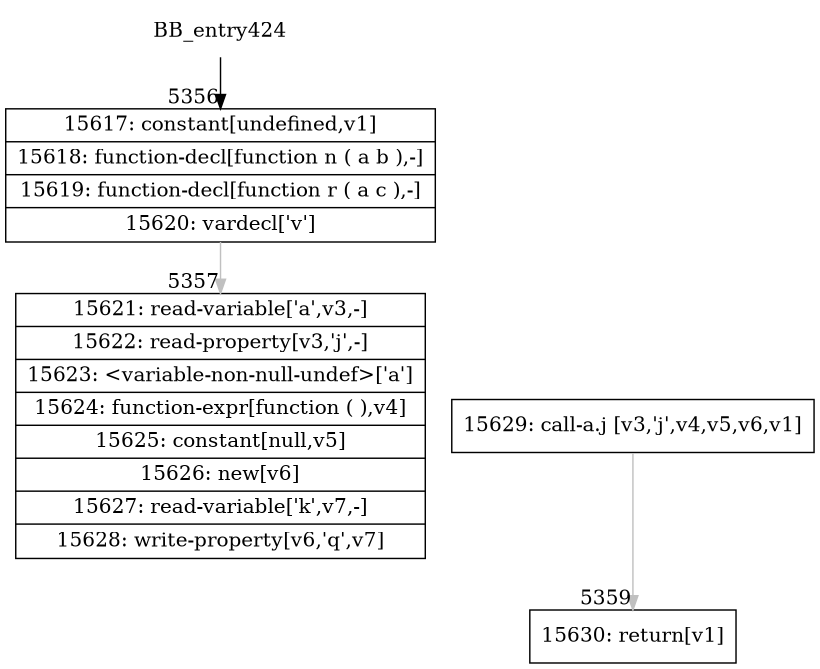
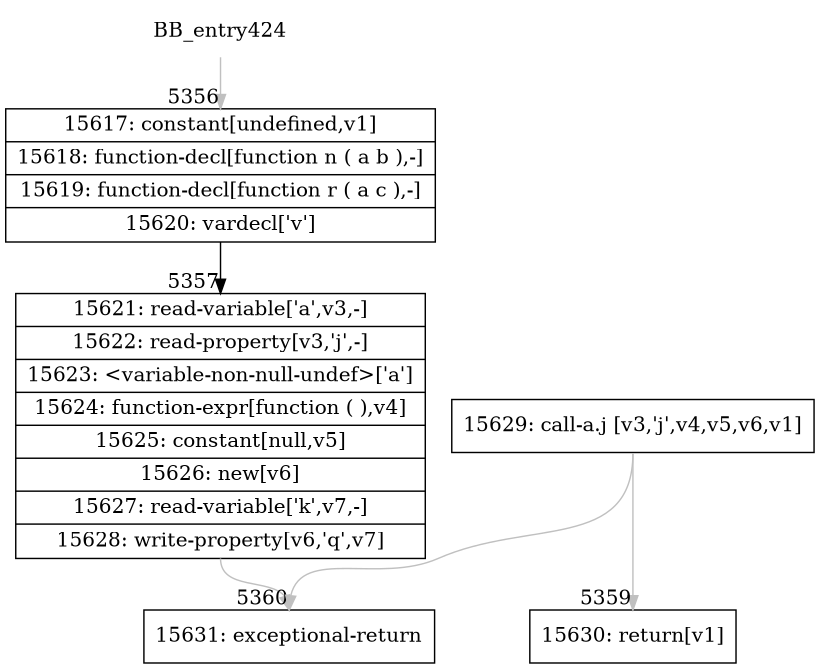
(221, 76) -> (221, 76)
(221, 261) -> (221, 261)
none -> (289, 636)
